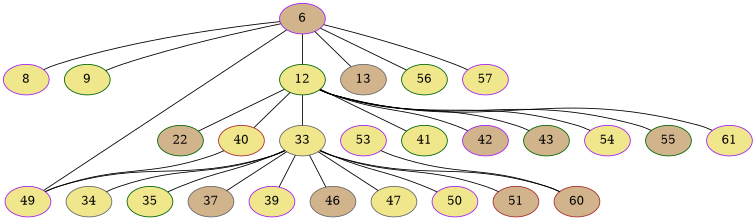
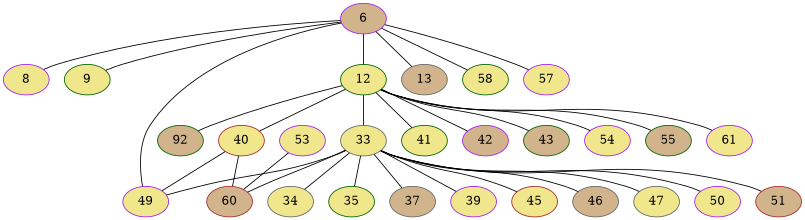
(424, 80) -> (485, 80)
(180, 141) -> (180, 141)
none -> (236, 171)
none -> (535, 202)
